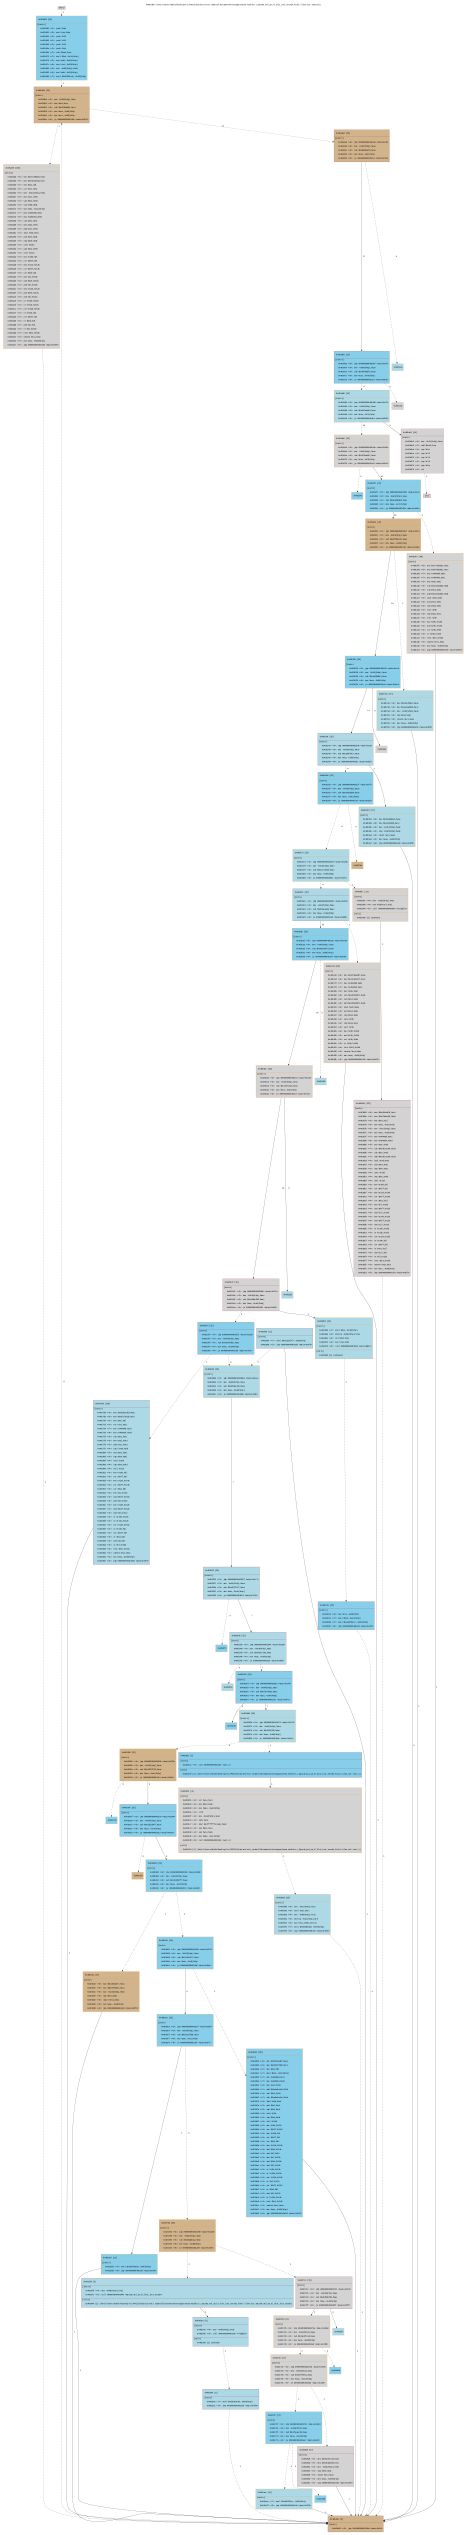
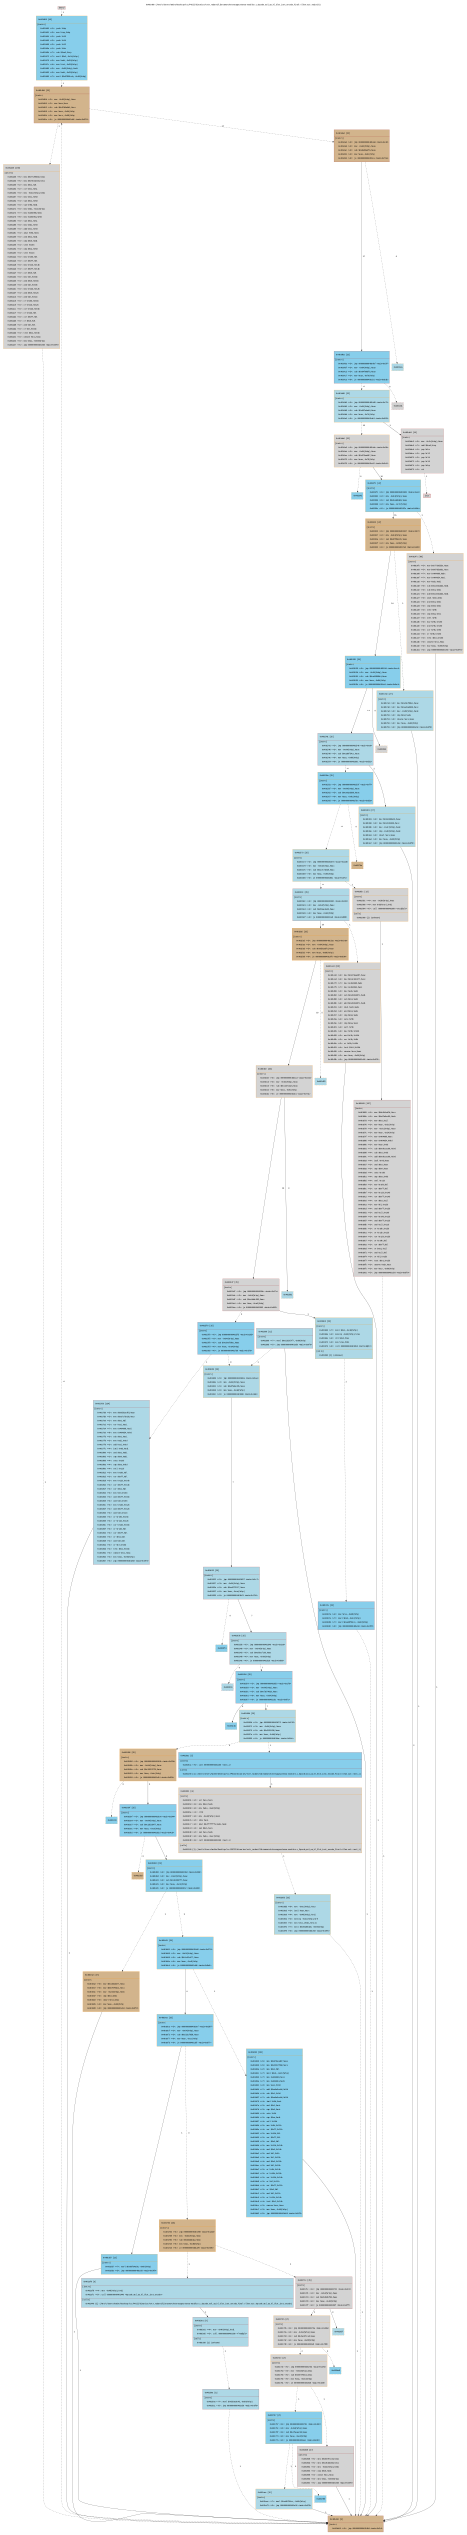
(320, 944) -> (320, 944)
